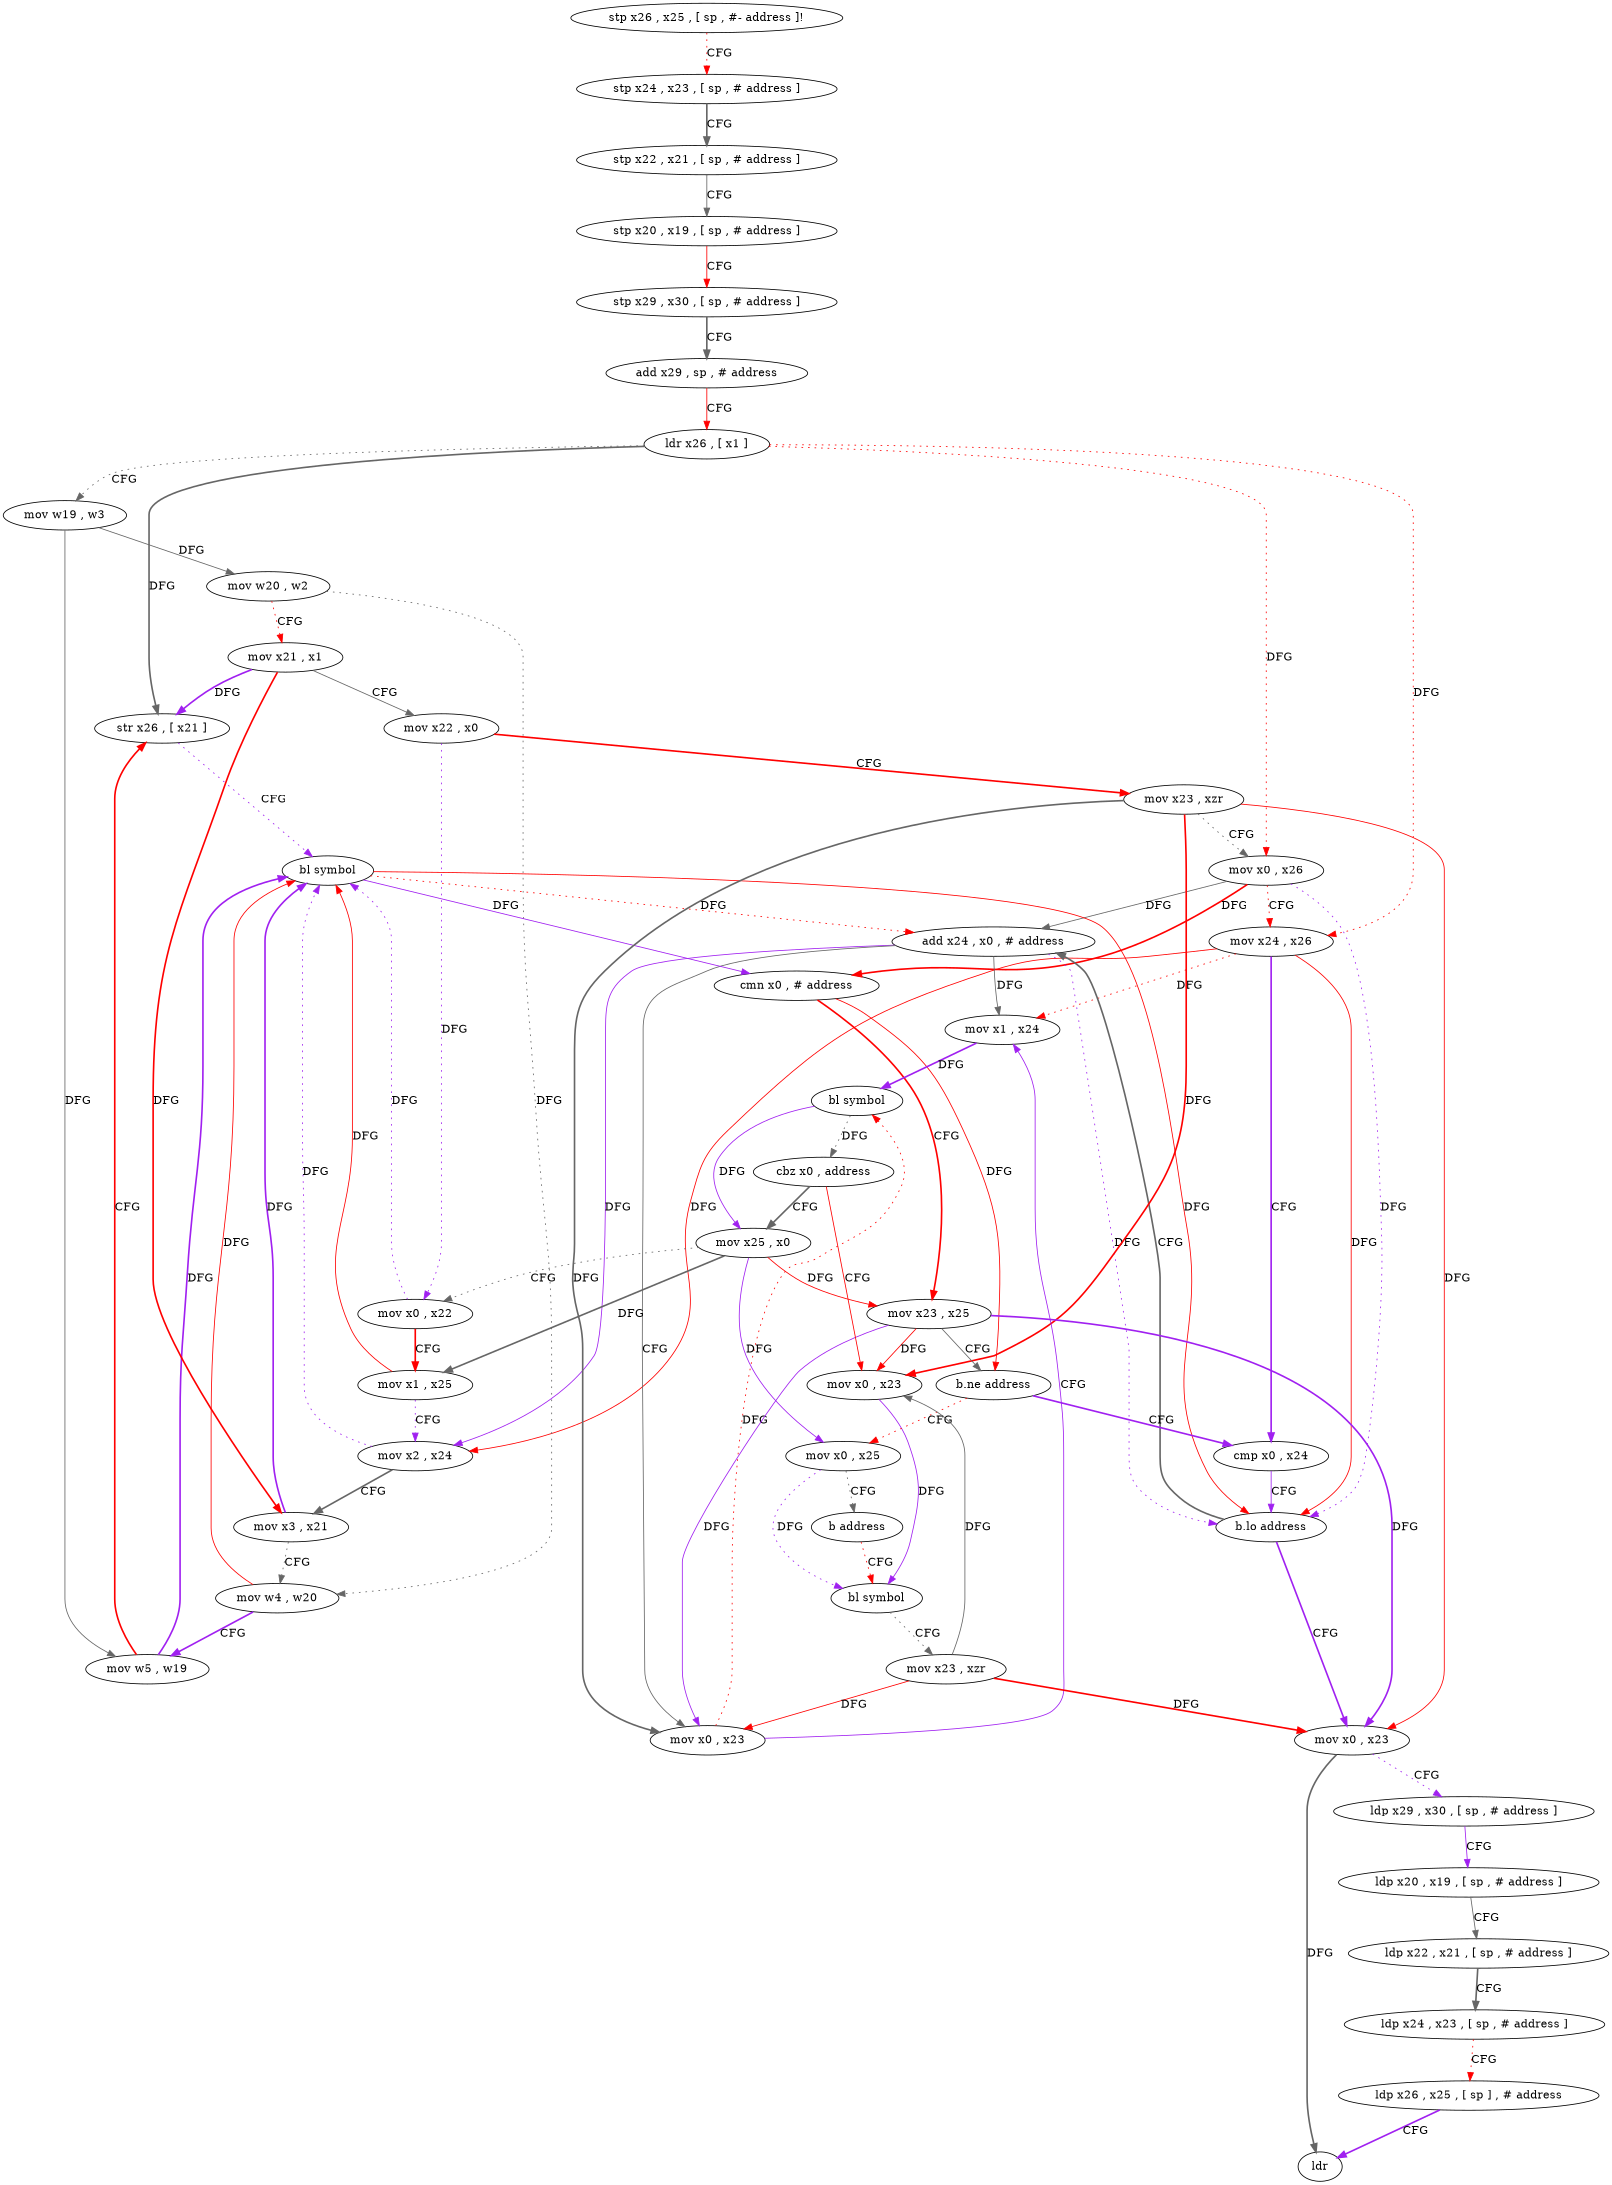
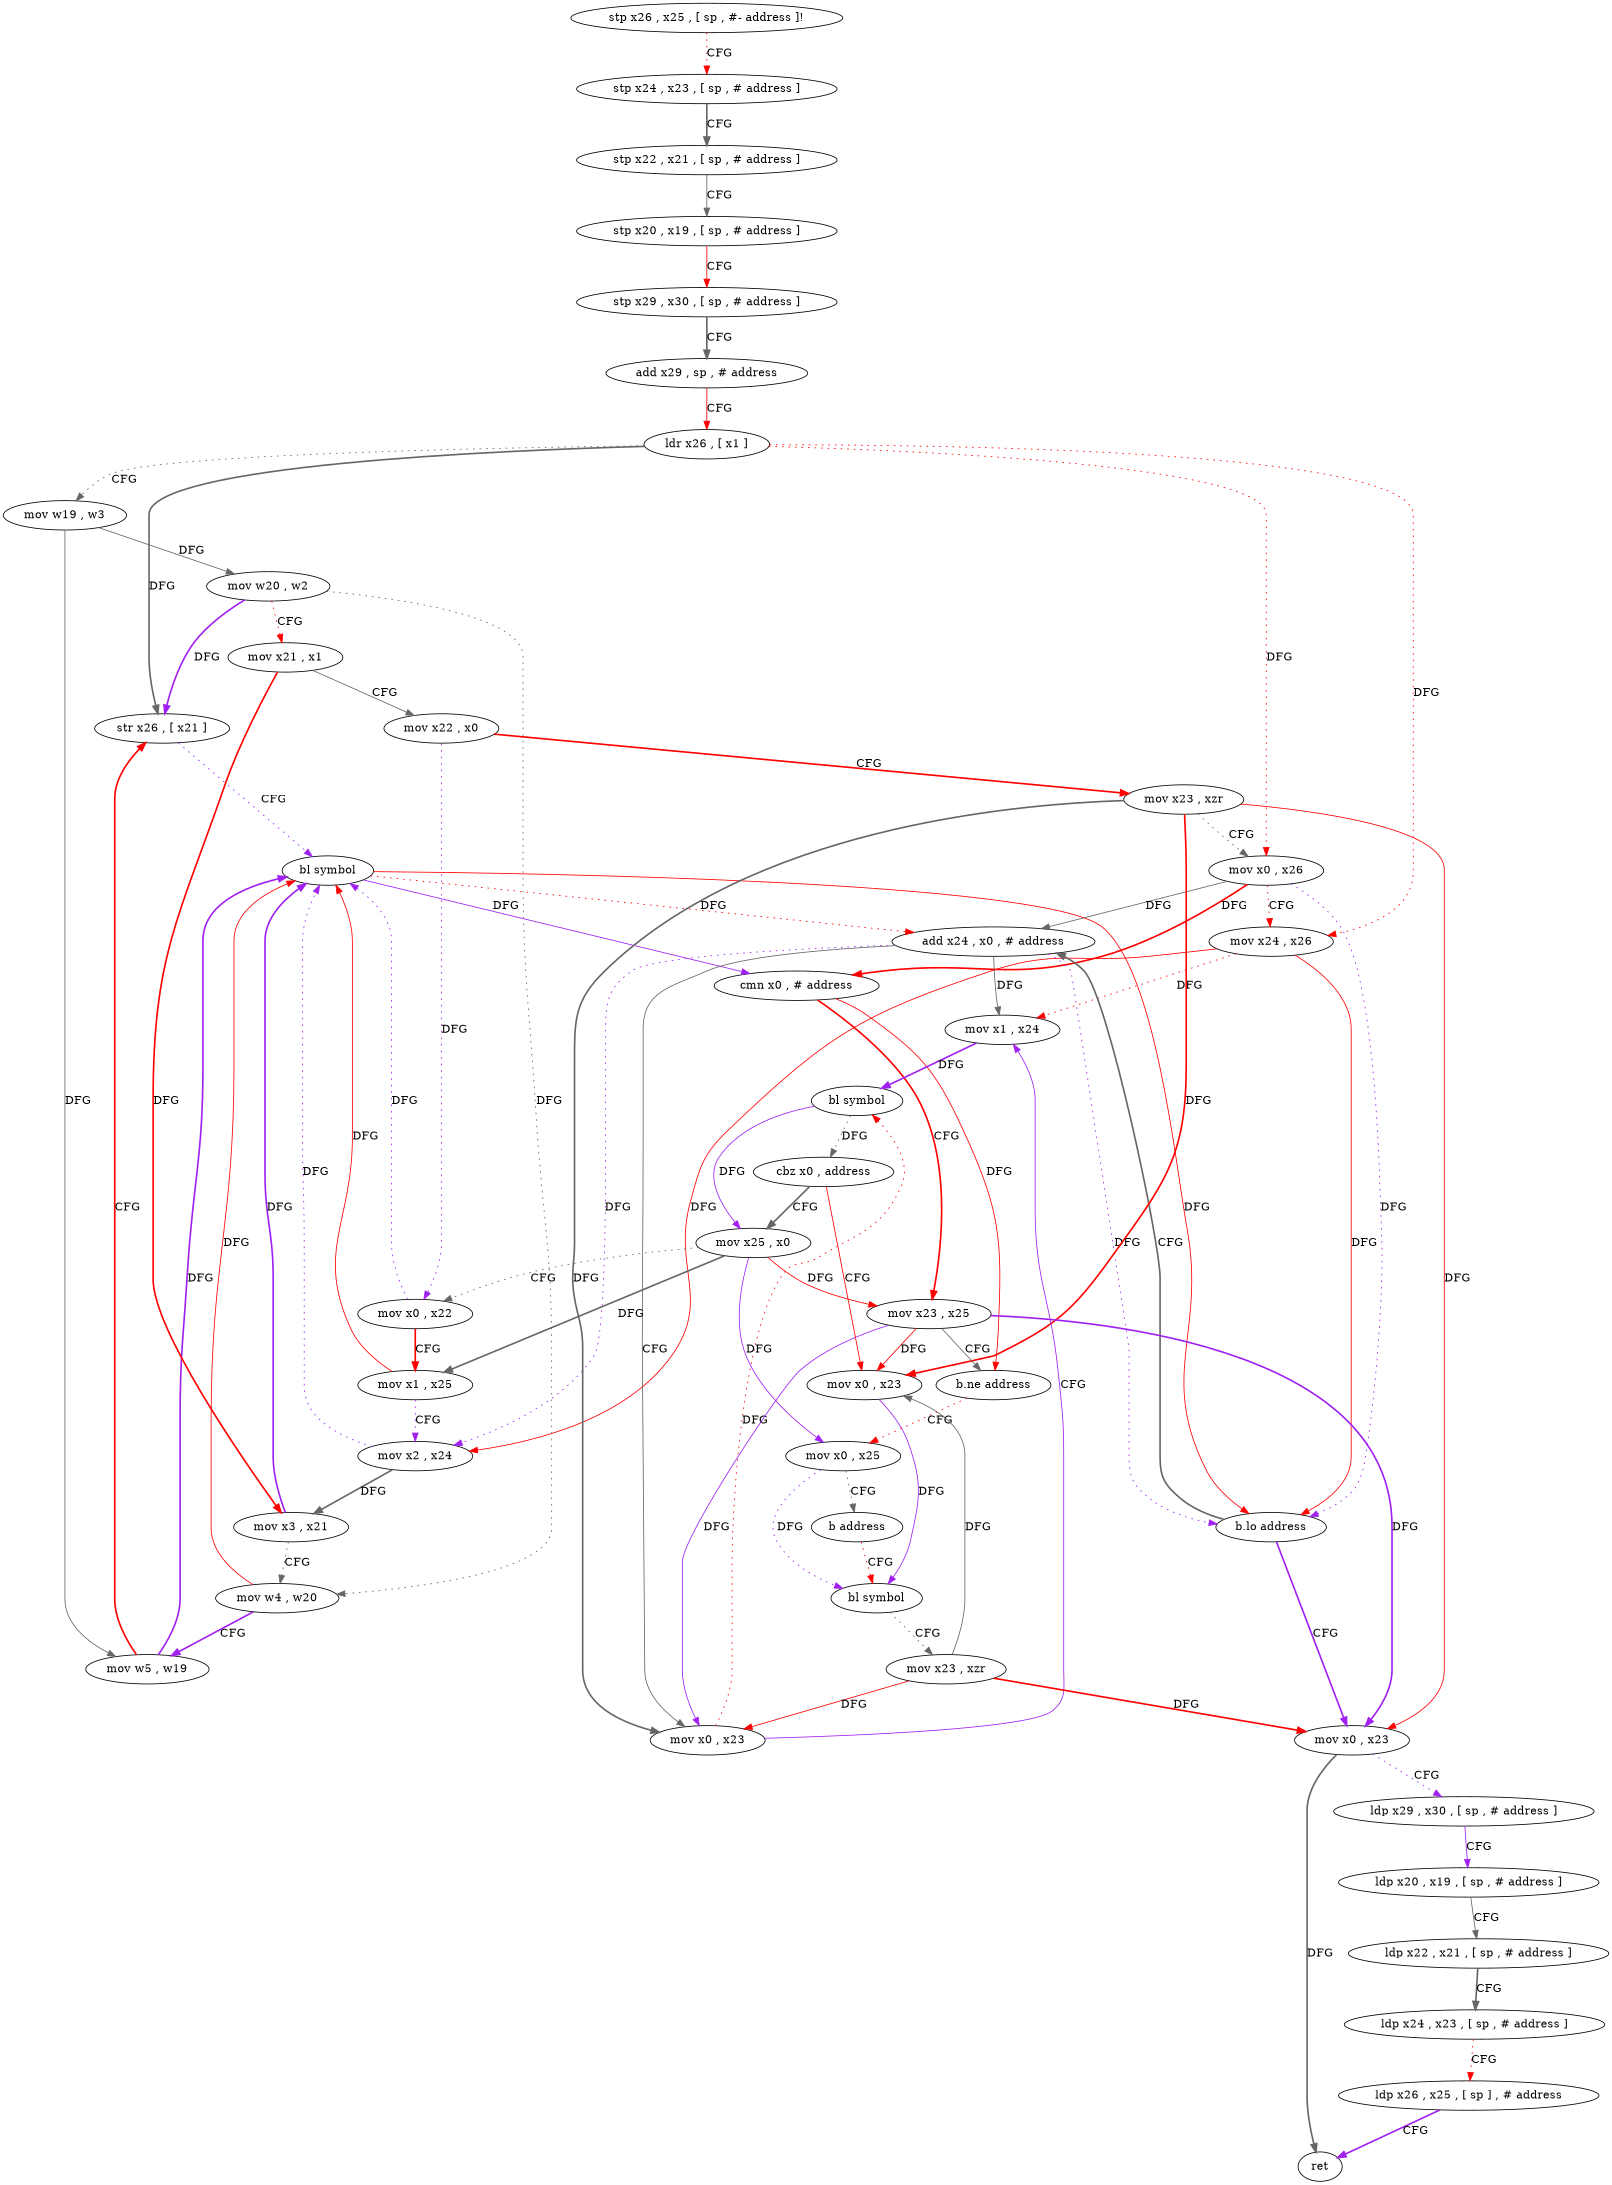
(216, 686) -> (193, 644)
(606, 1107) -> (606, 1107)
(1271, 1456) -> none
(374, 1492) -> (374, 1492)
(1320, 2167) -> (1320, 2167)
